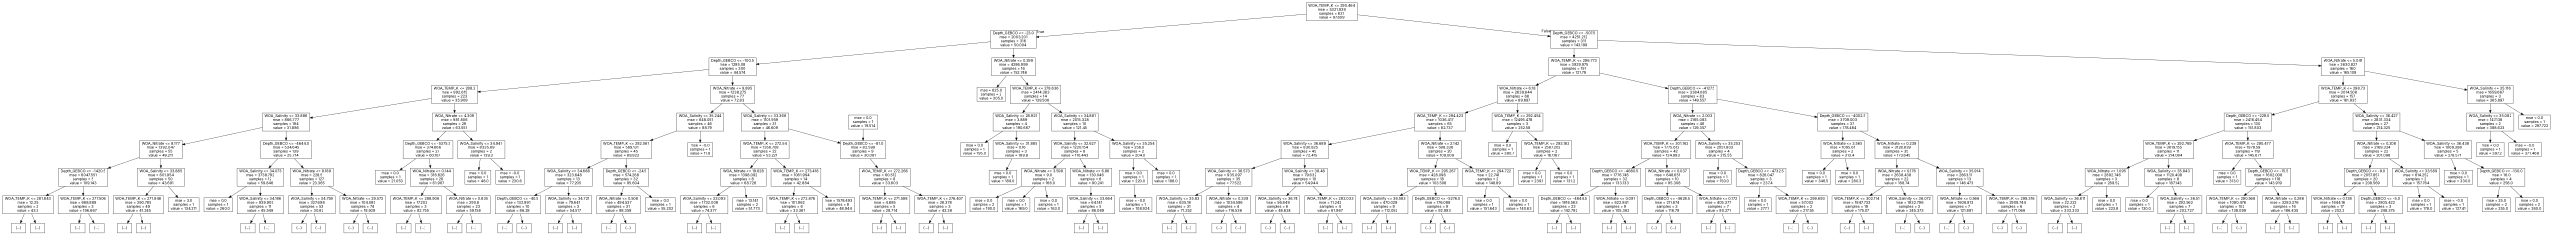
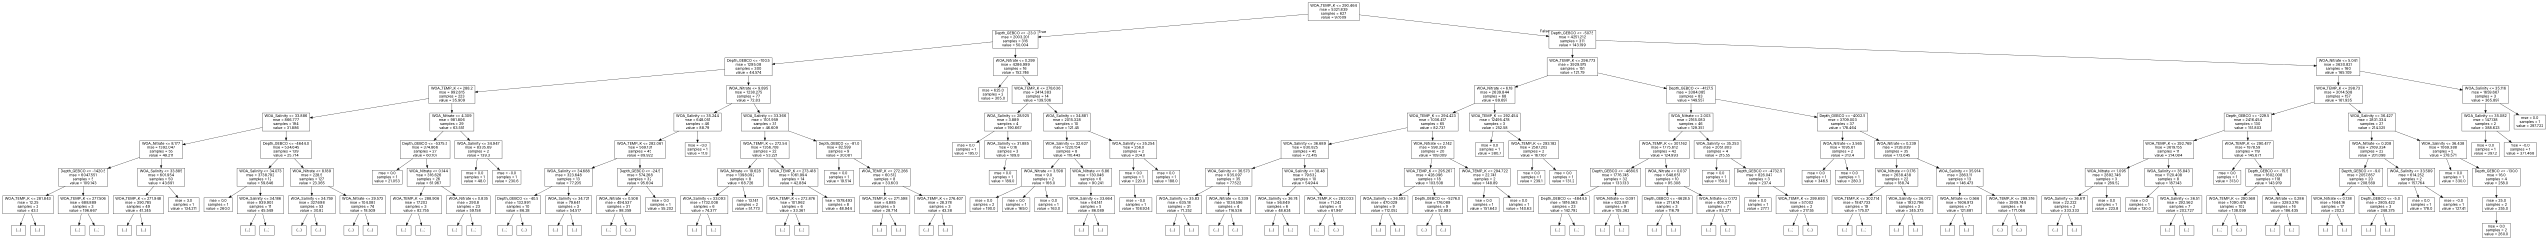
(863, 134) -> (839, 163)
(2515, 191) -> (2496, 216)
